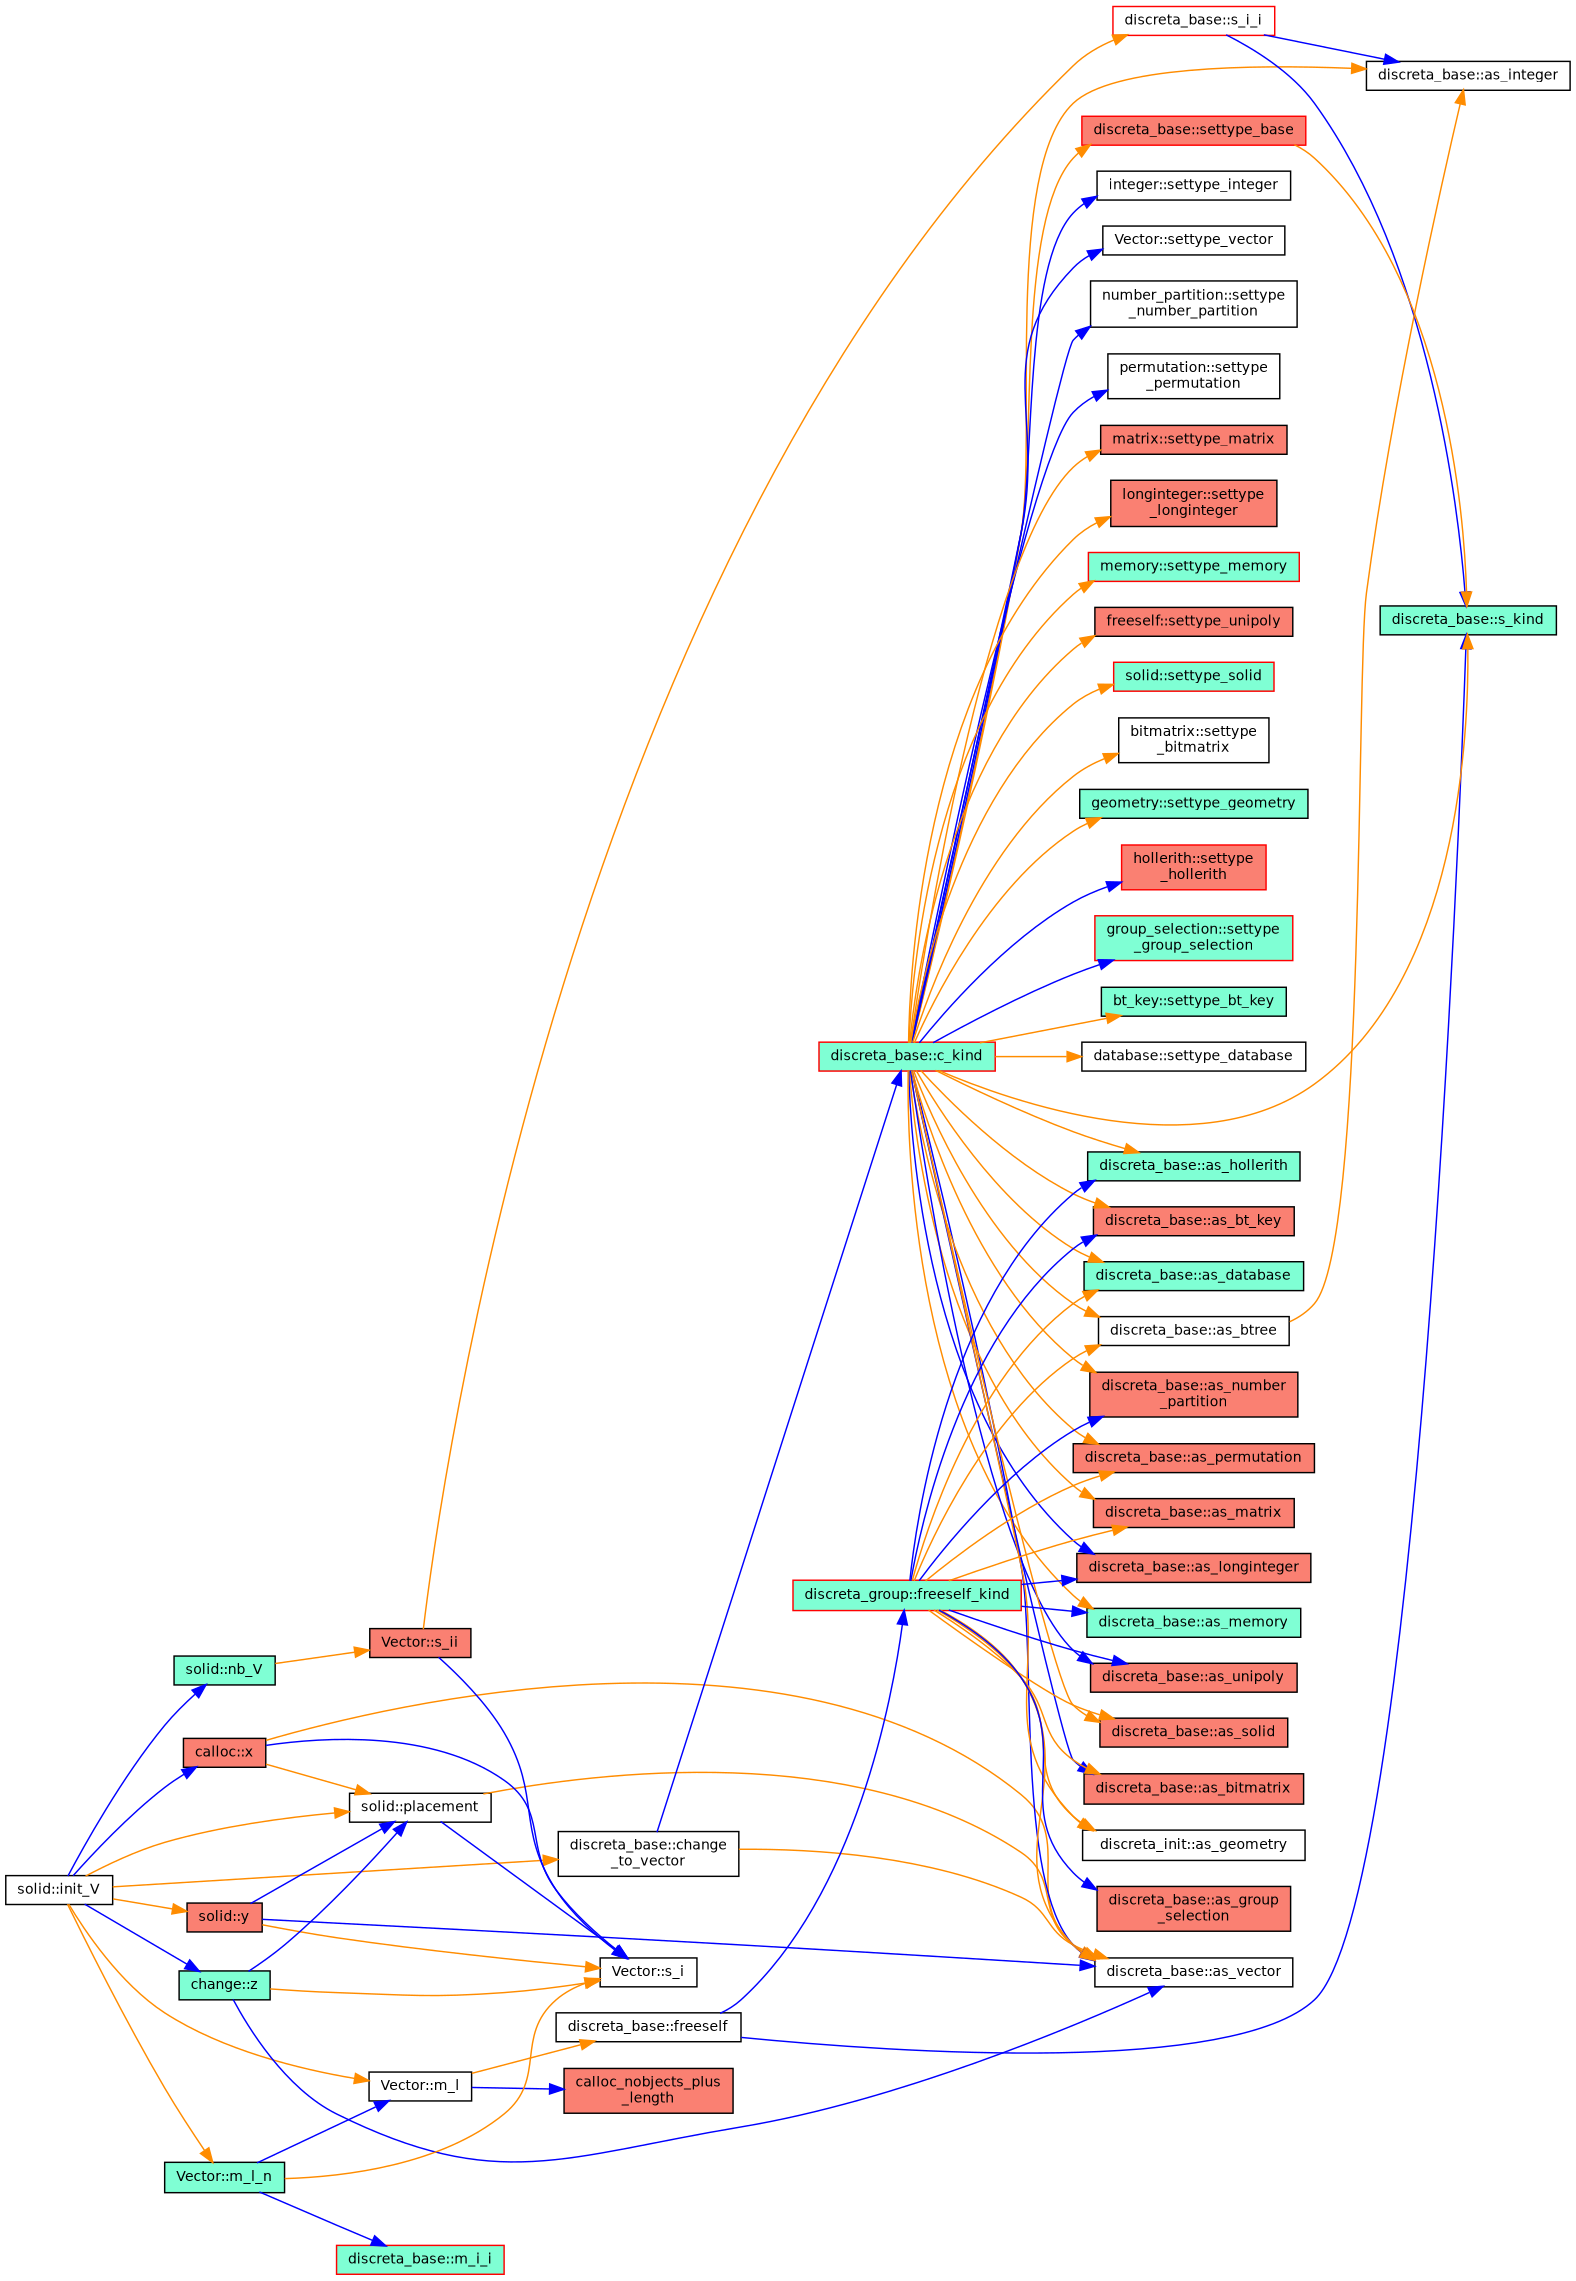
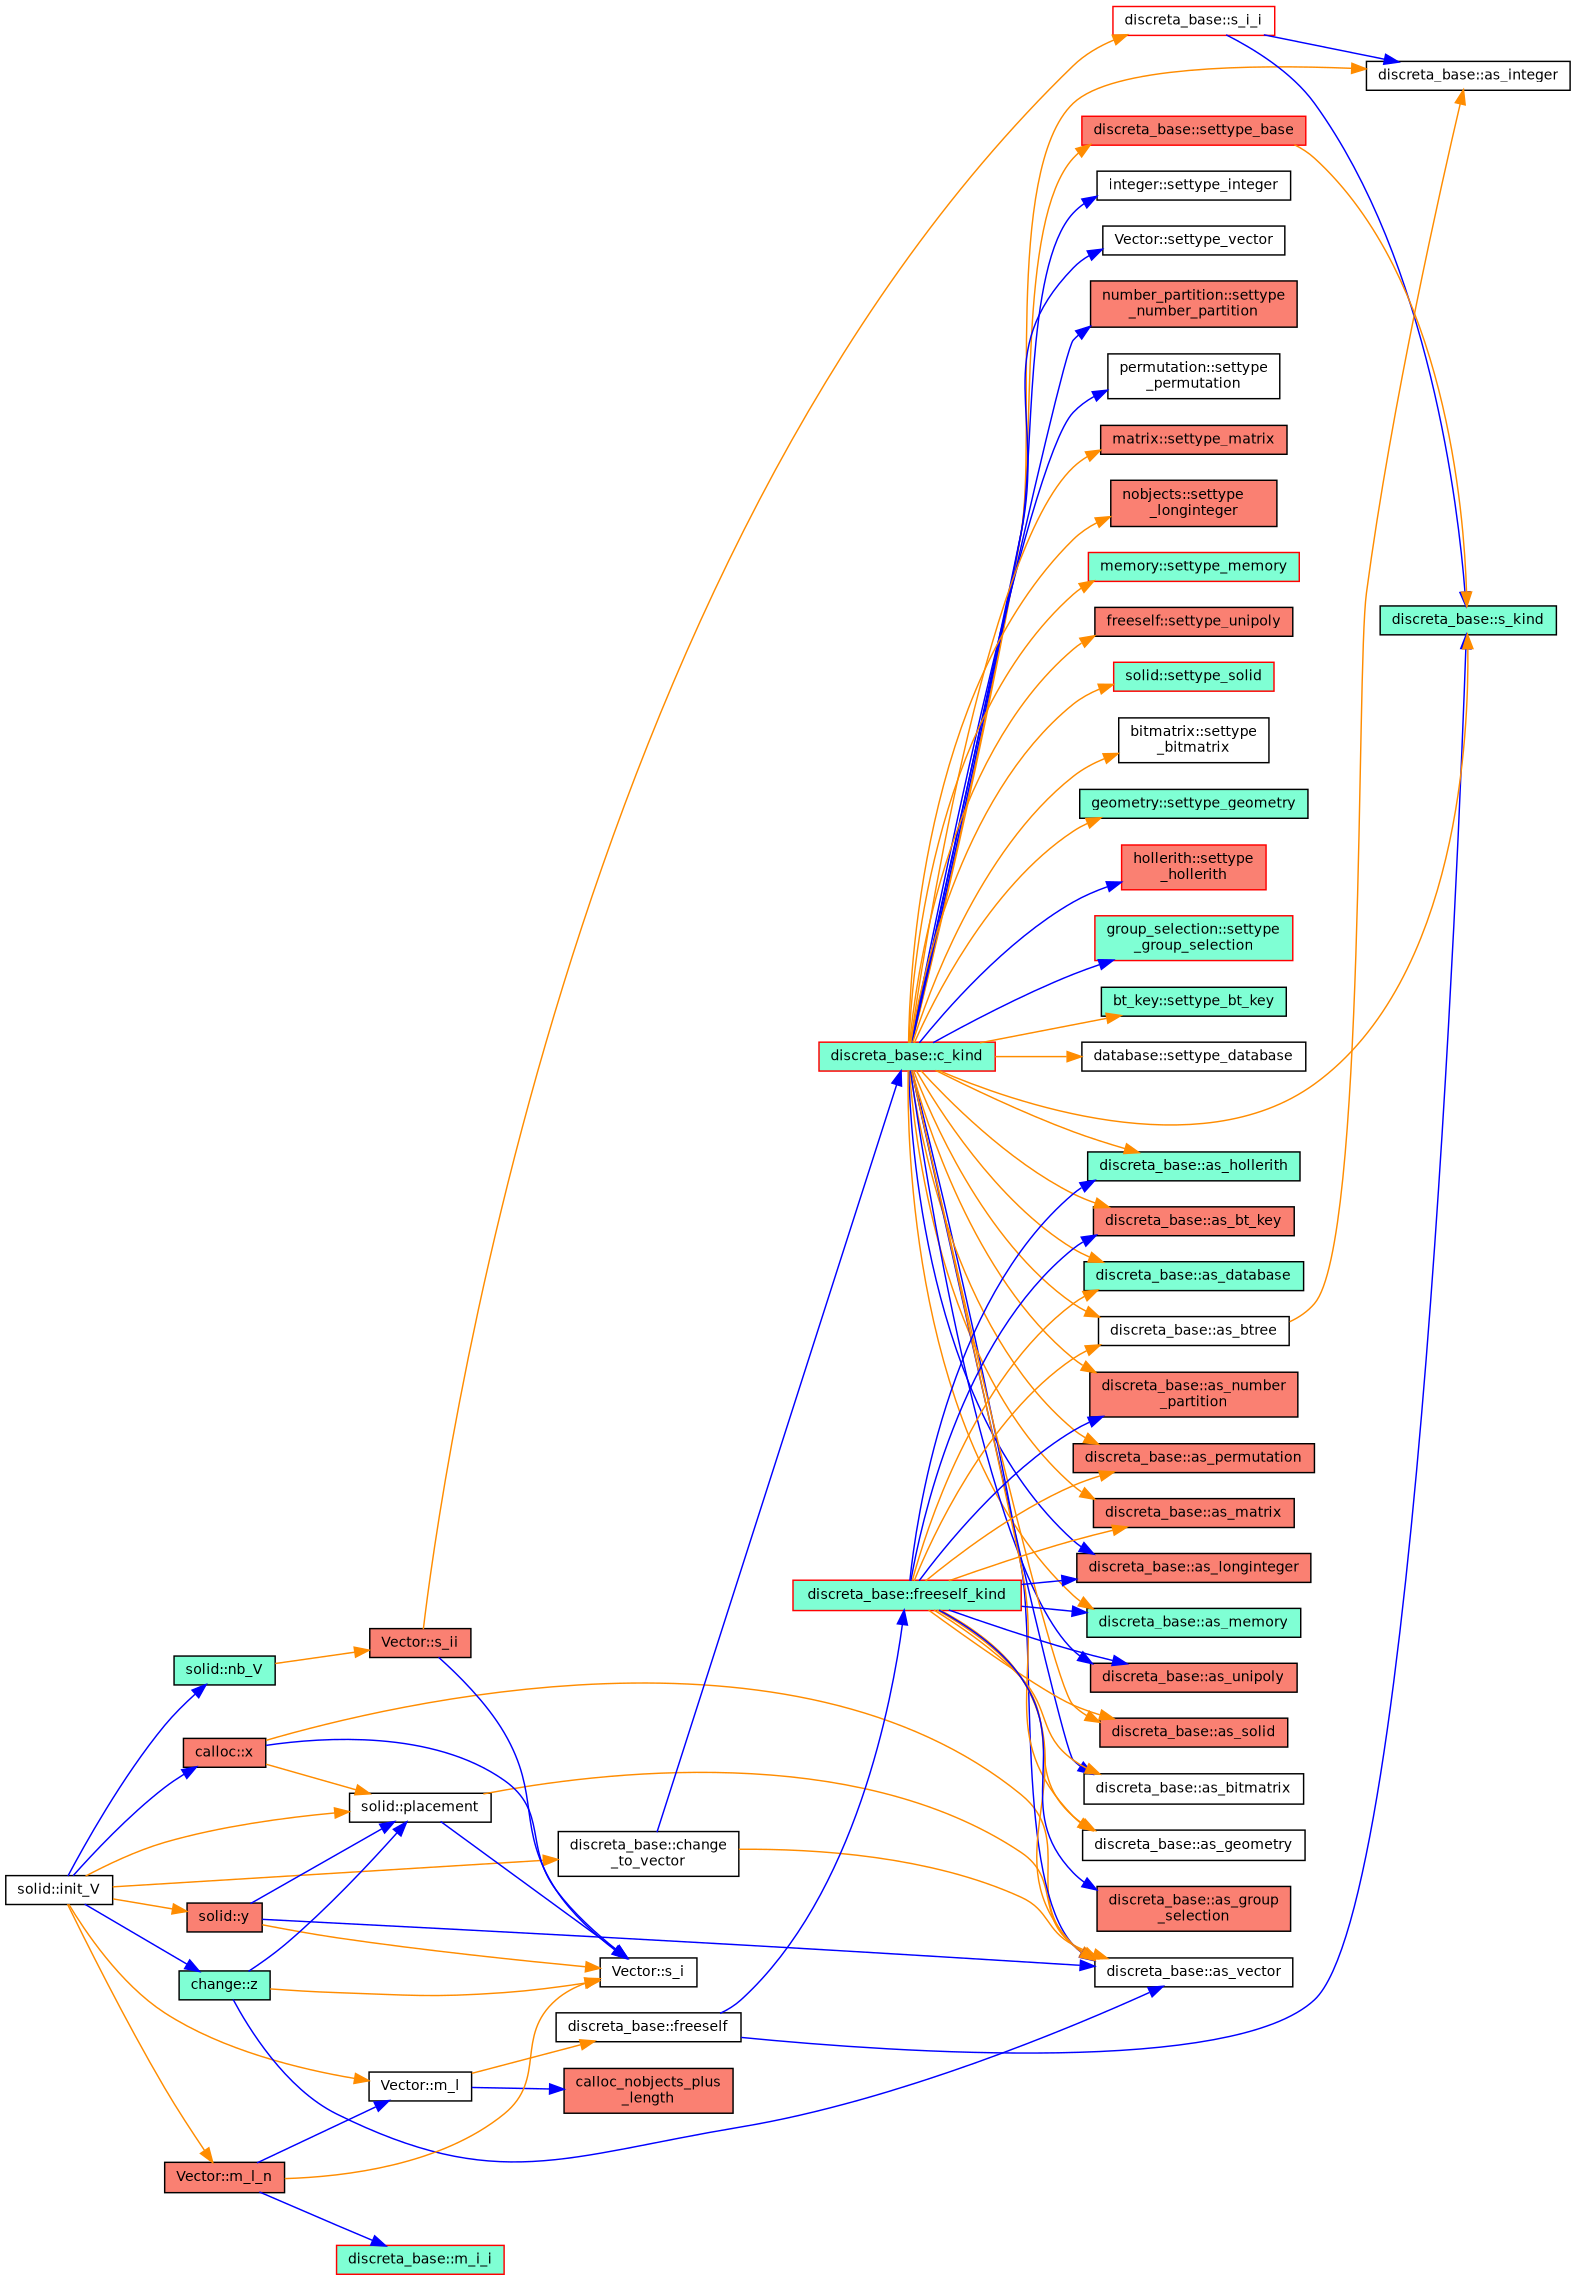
(1194, 304) -> (1194, 304)
(1194, 503) -> (1194, 503)
(907, 1595) -> (907, 1595)
(1194, 1789) -> (1194, 1789)
(1194, 1845) -> (1194, 1845)
(225, 2178) -> (225, 2178)
